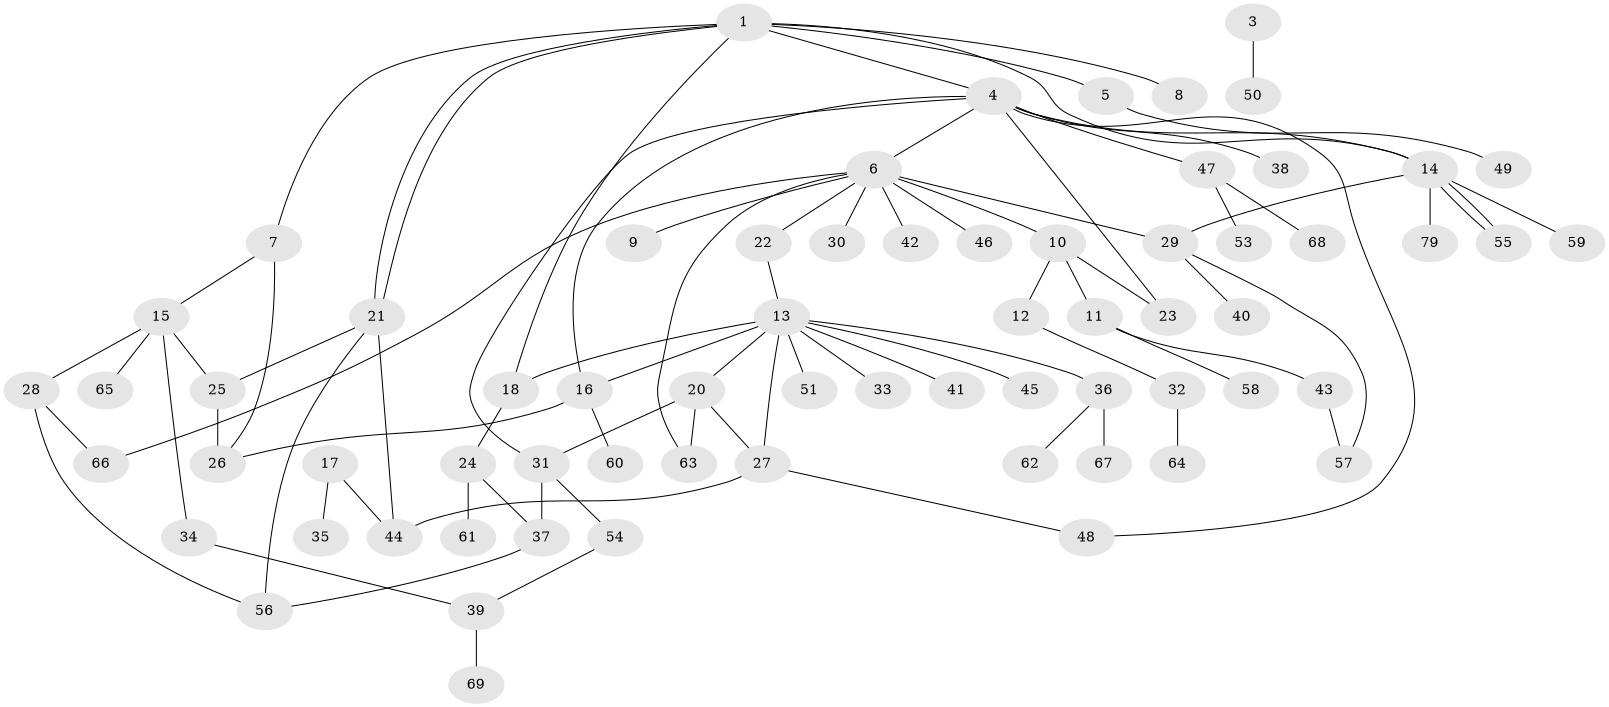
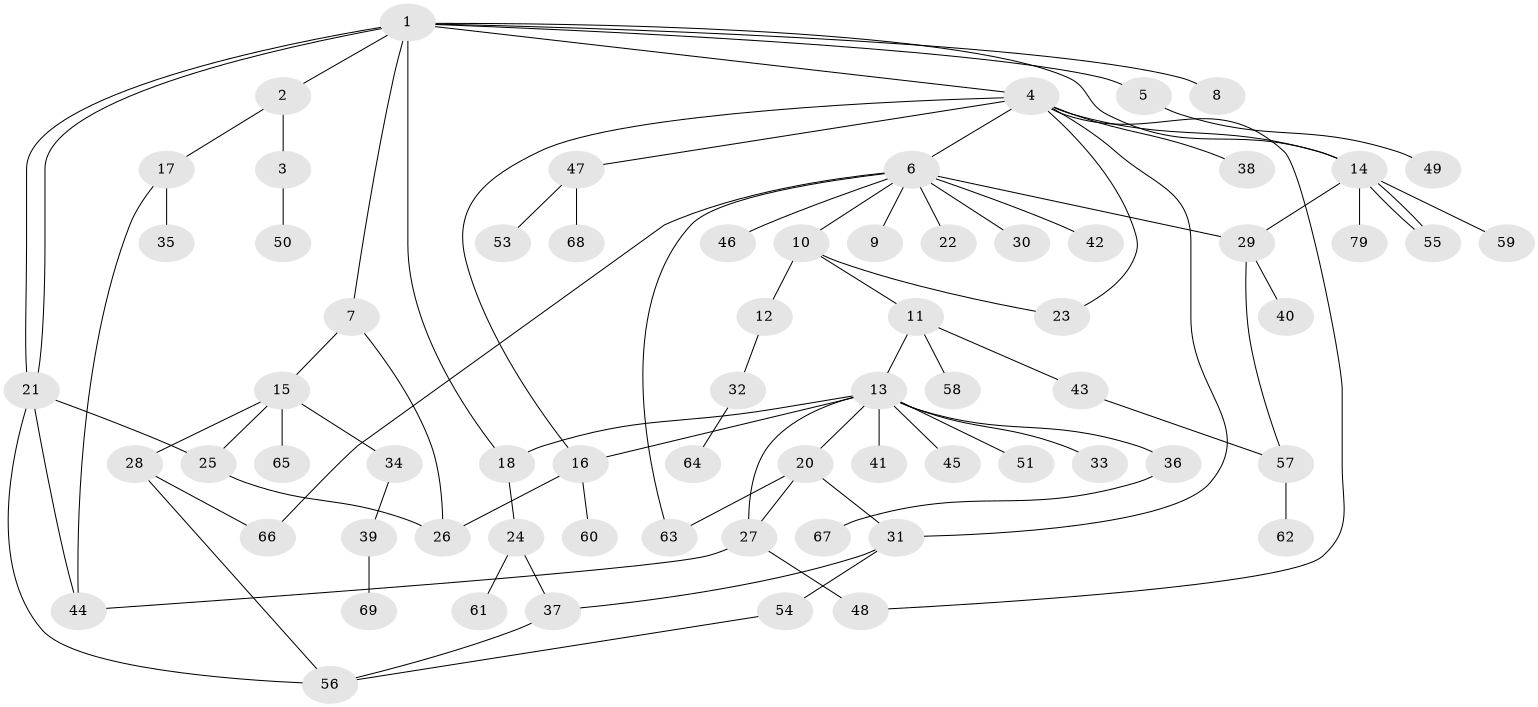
none -> (283, 96)
(773, 280) -> (897, 354)
(1067, 427) -> (1286, 501)
(546, 574) -> (558, 648)
